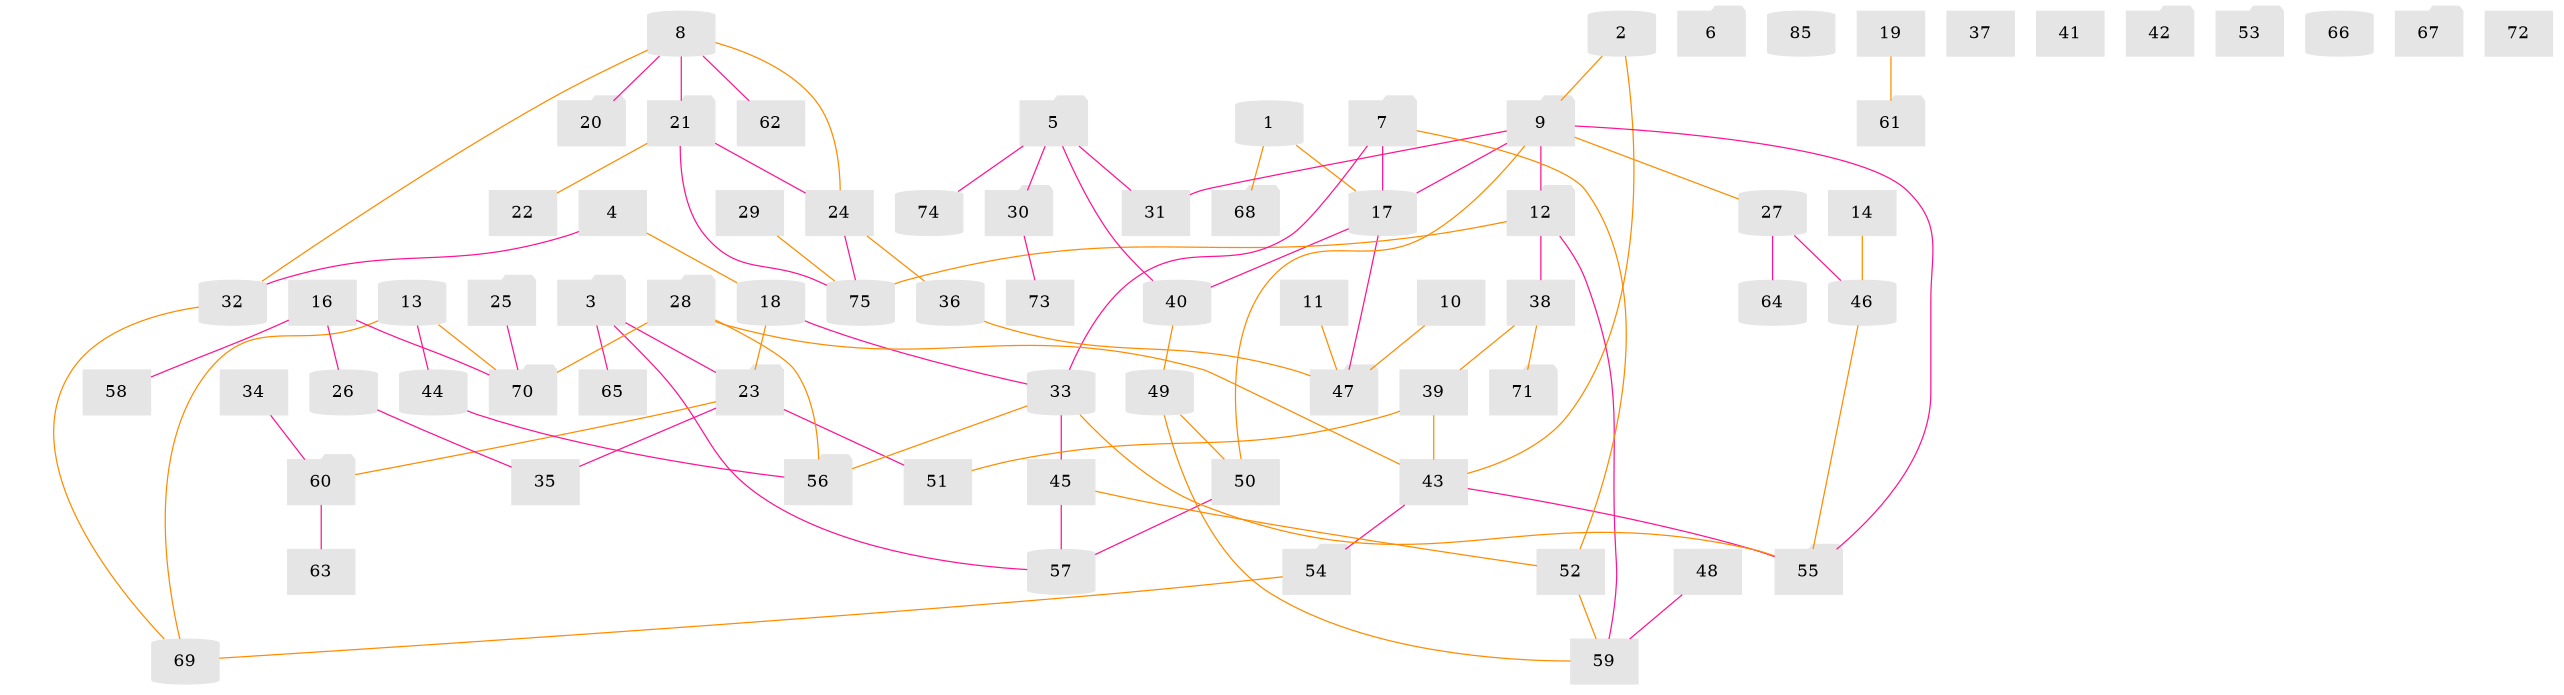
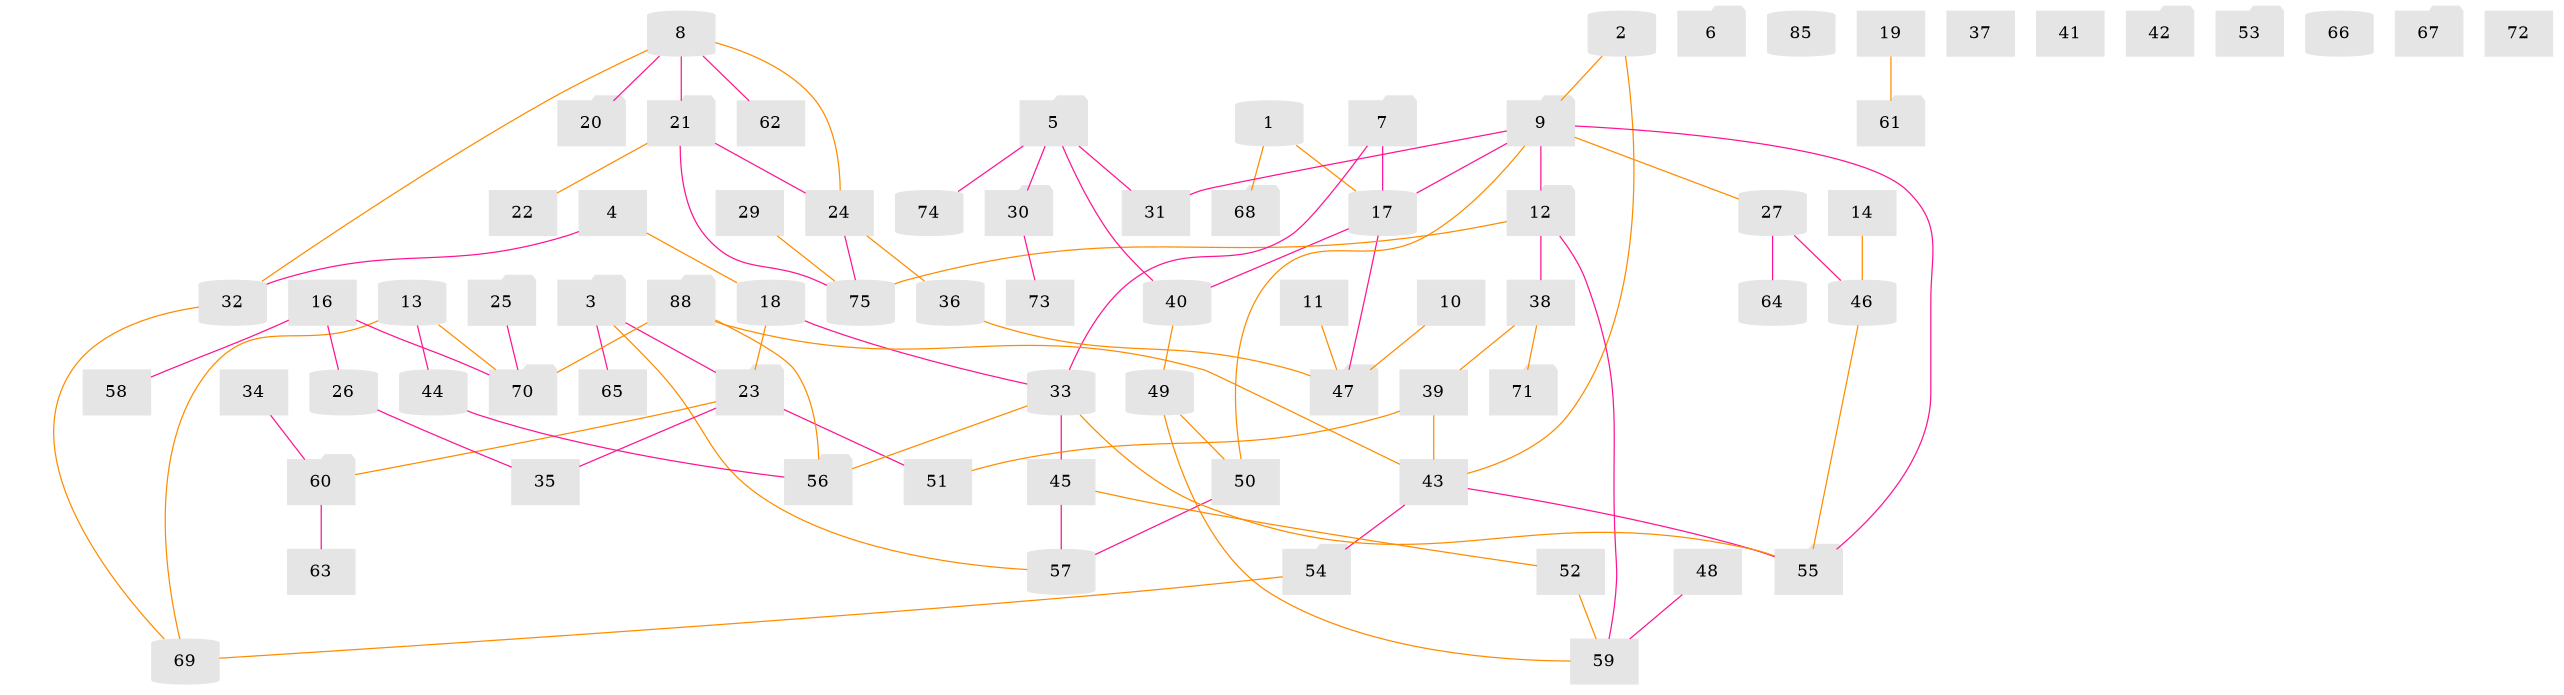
(1618, 265) -> none
(681, 303) -> (681, 303)
(784, 510) -> (784, 510)
